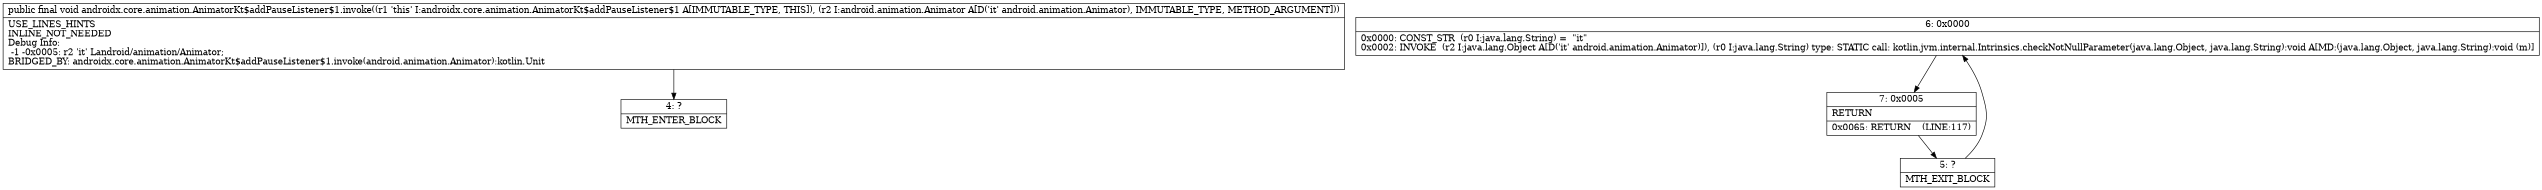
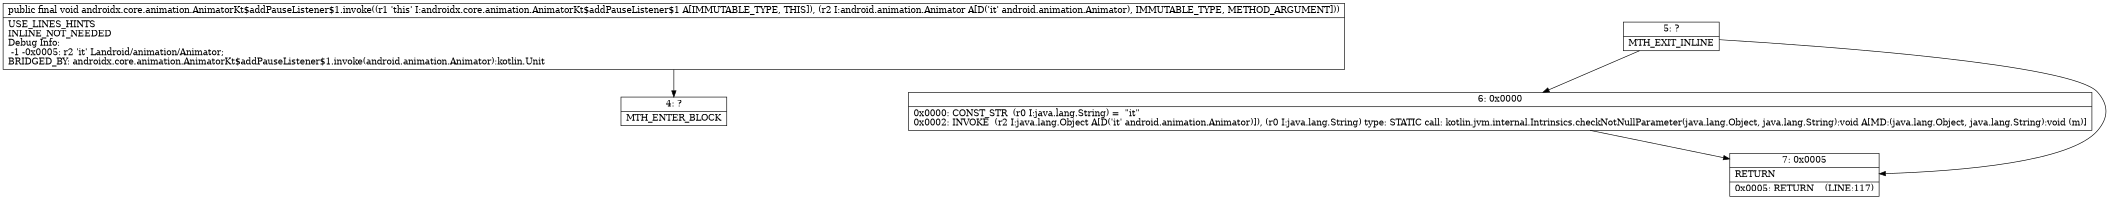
(1902, 128) -> (1804, 189)
(1925, 144) -> (2041, 73)
(1948, 180) -> (1671, 43)
